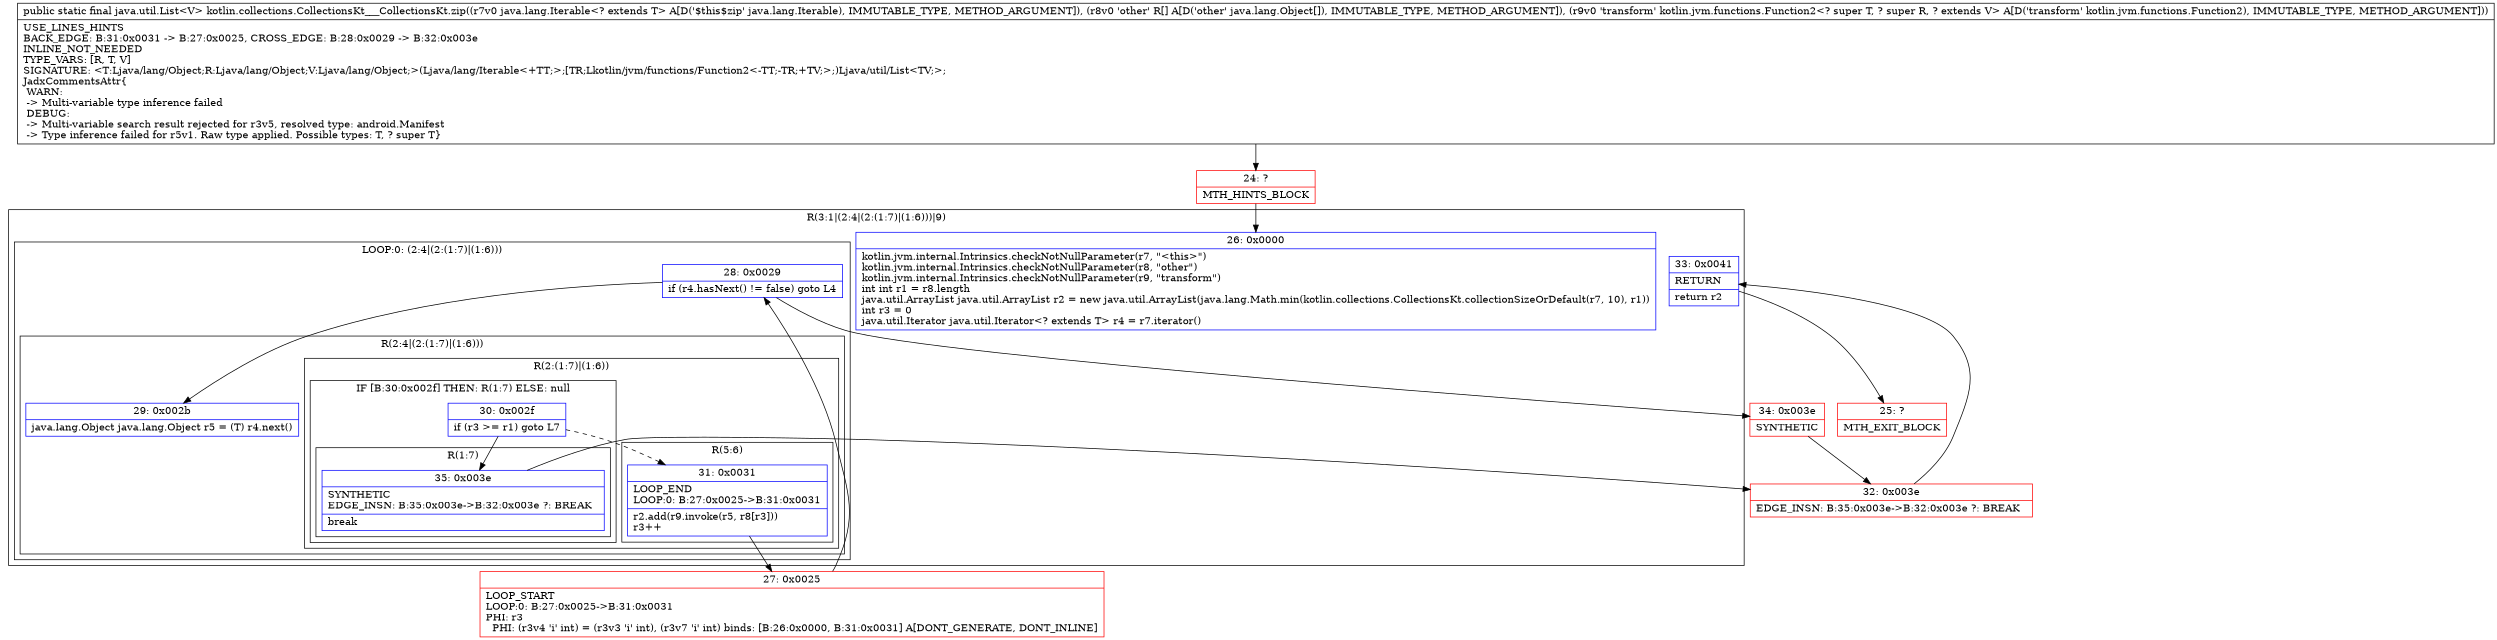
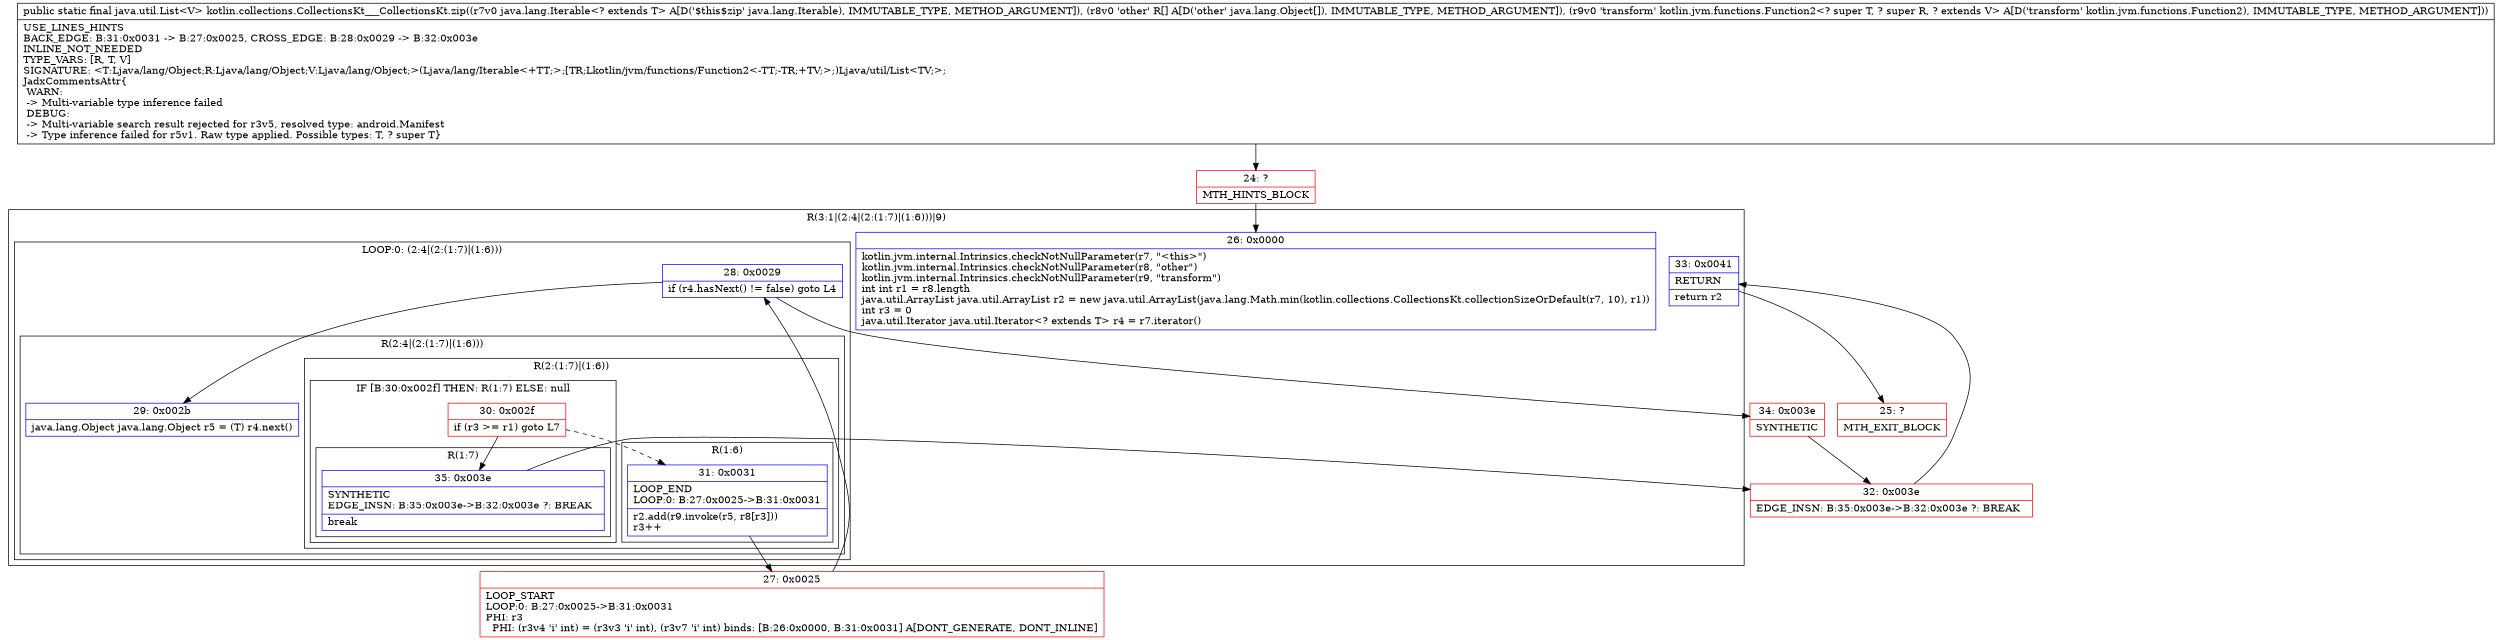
(507, 420) -> (507, 420)
(727, 451) -> (727, 451)
